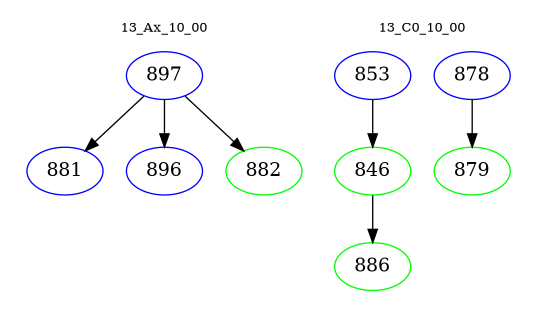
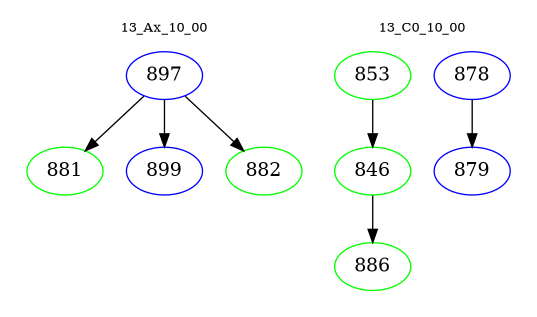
(373, 76) -> (373, 76)
(65, 171) -> (65, 171)
(164, 171) -> (164, 171)
(472, 171) -> (472, 171)
